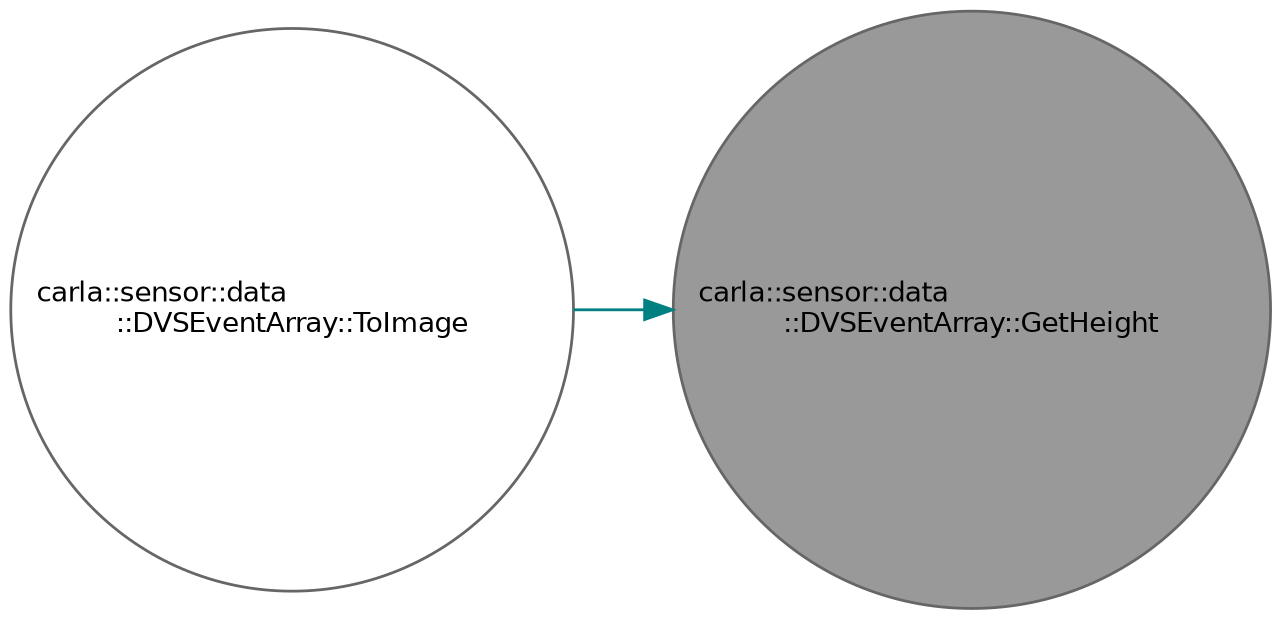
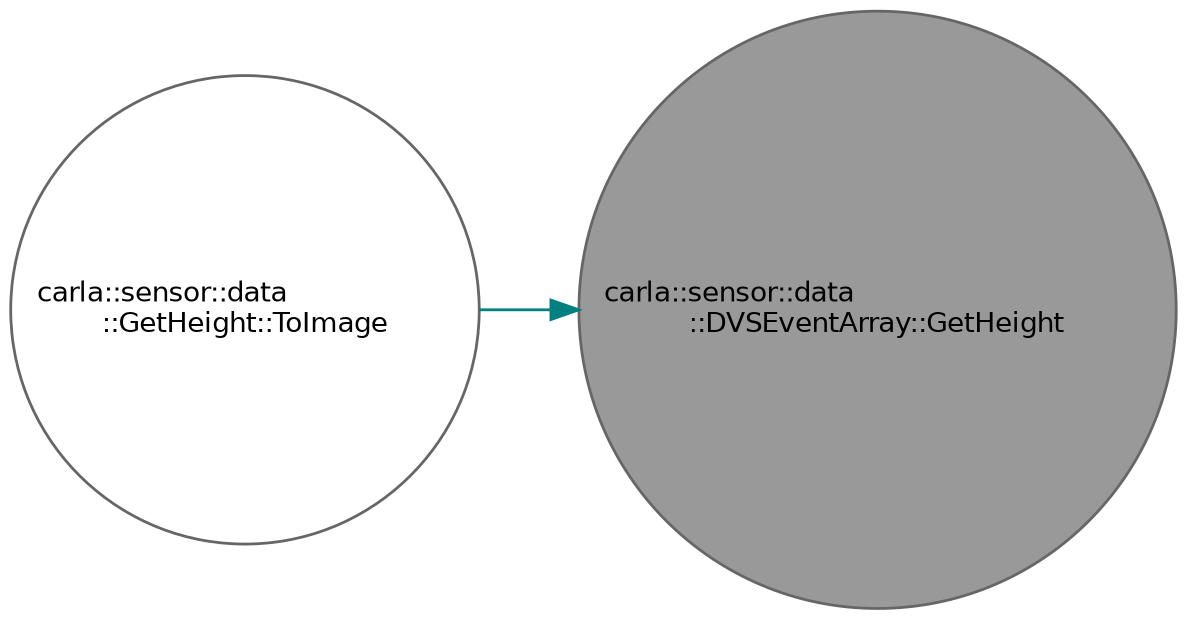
(292, 310) -> (245, 310)
